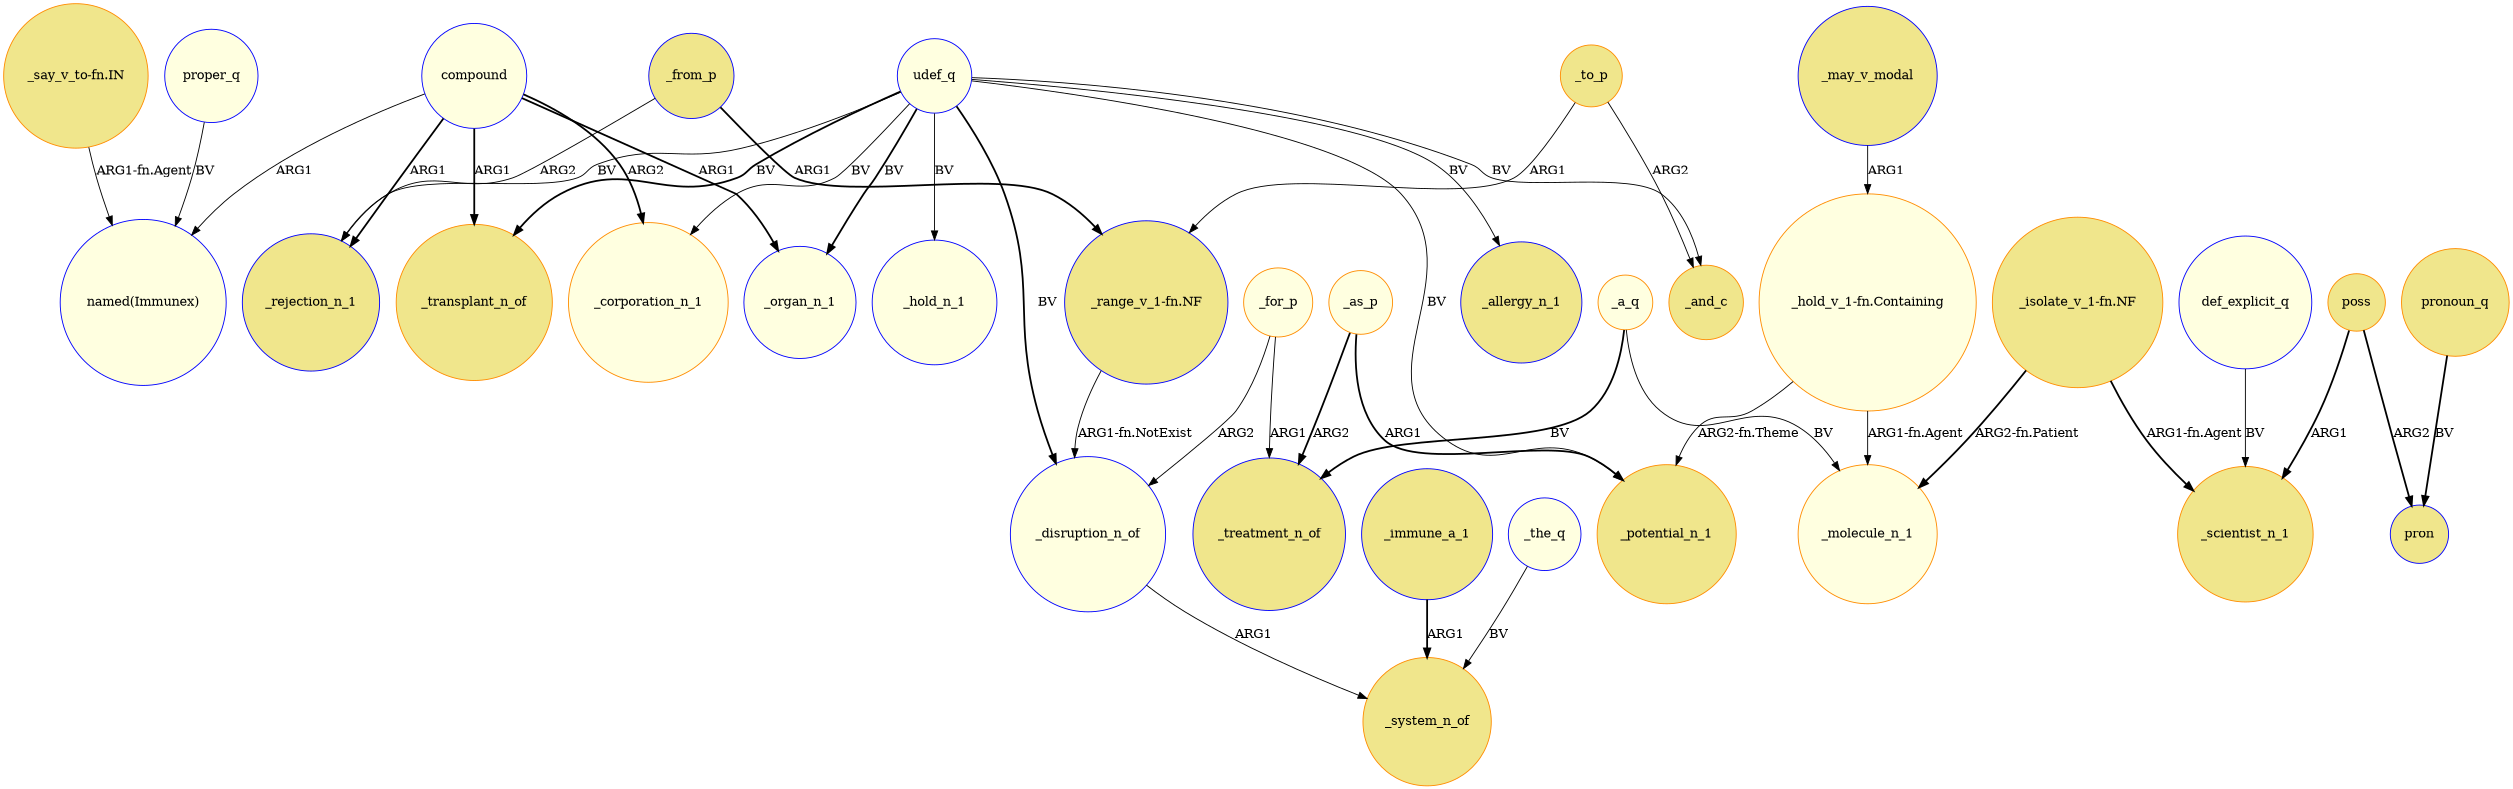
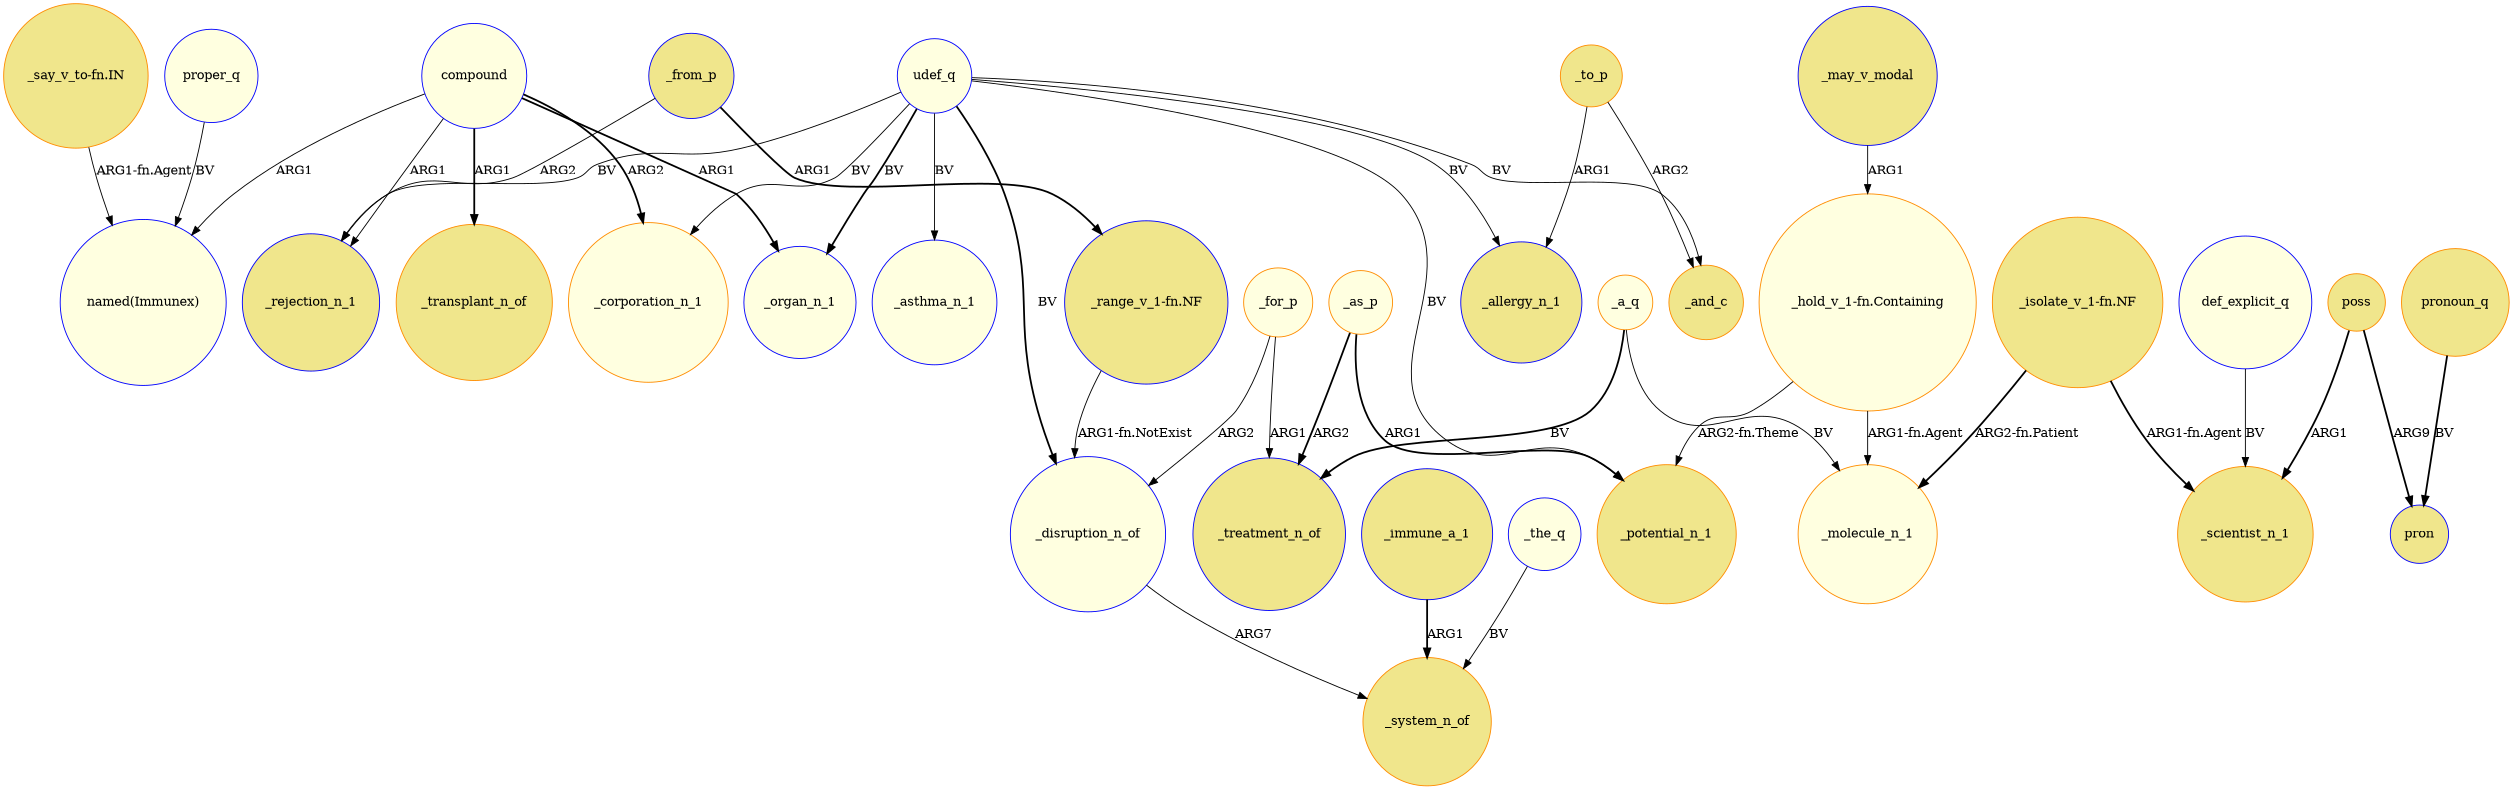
(400, 178) -> (400, 178)
(724, 181) -> none
(1409, 188) -> (1573, 174)
(935, 302) -> (935, 302)
(2412, 434) -> (2412, 434)
(1254, 635) -> (1254, 635)
